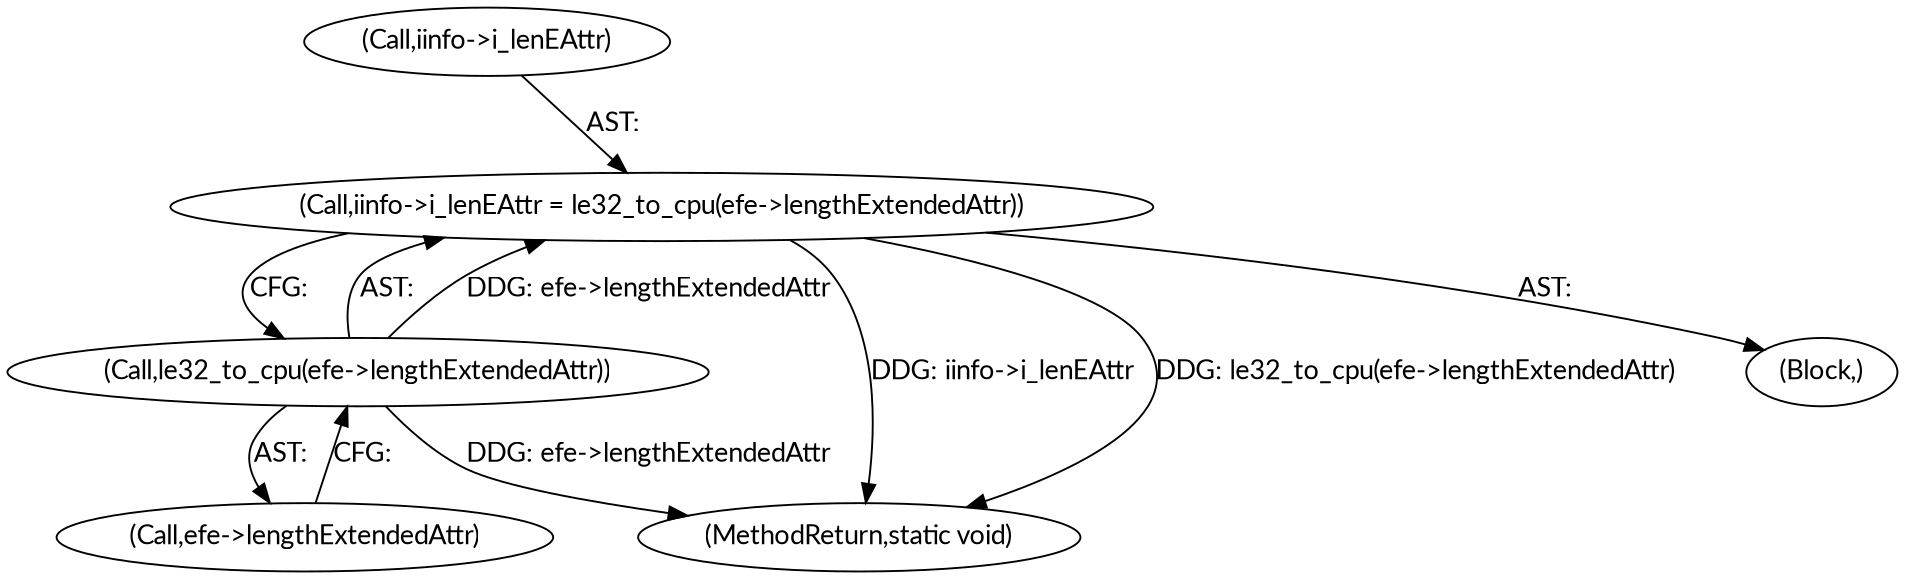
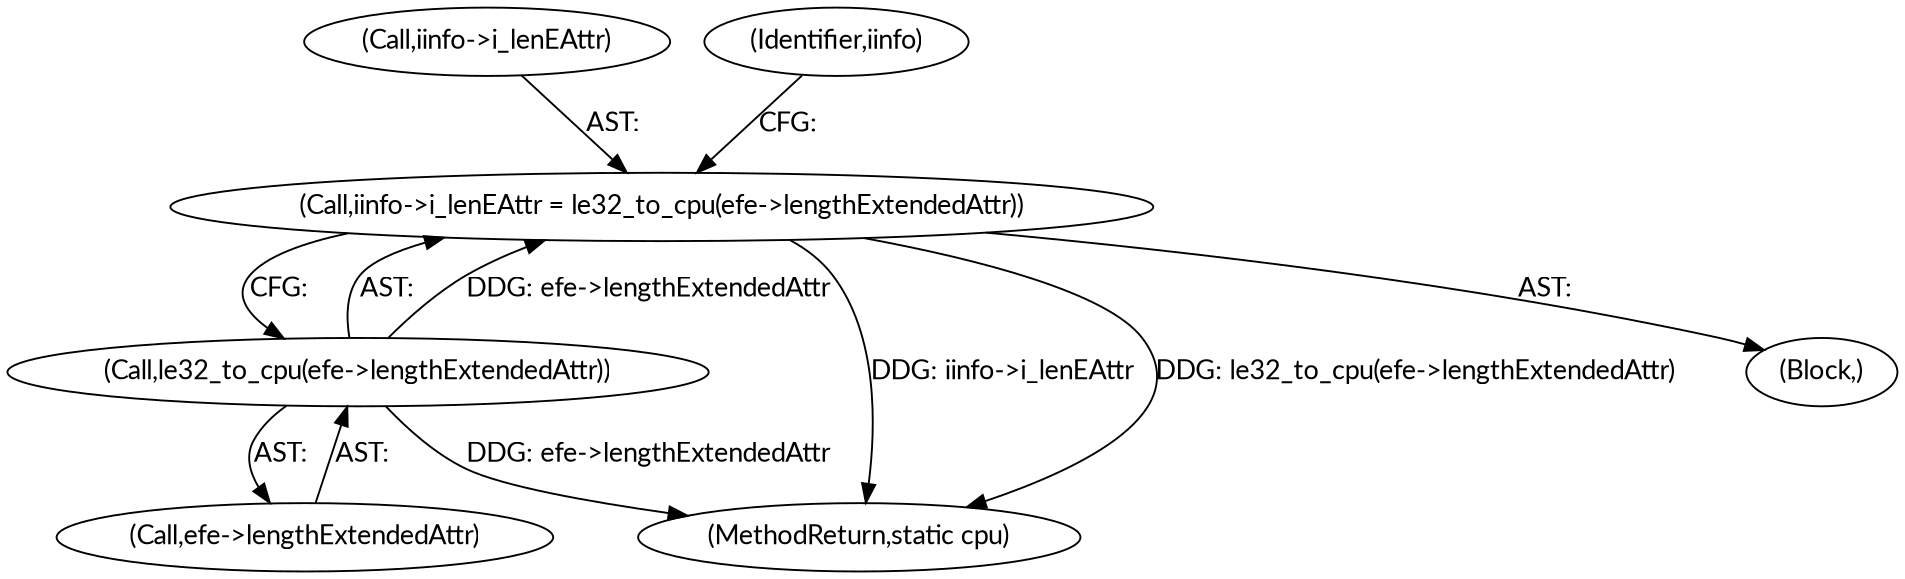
none -> (836, 42)
(367, 455) -> (367, 455)
(859, 537) -> (859, 537)
